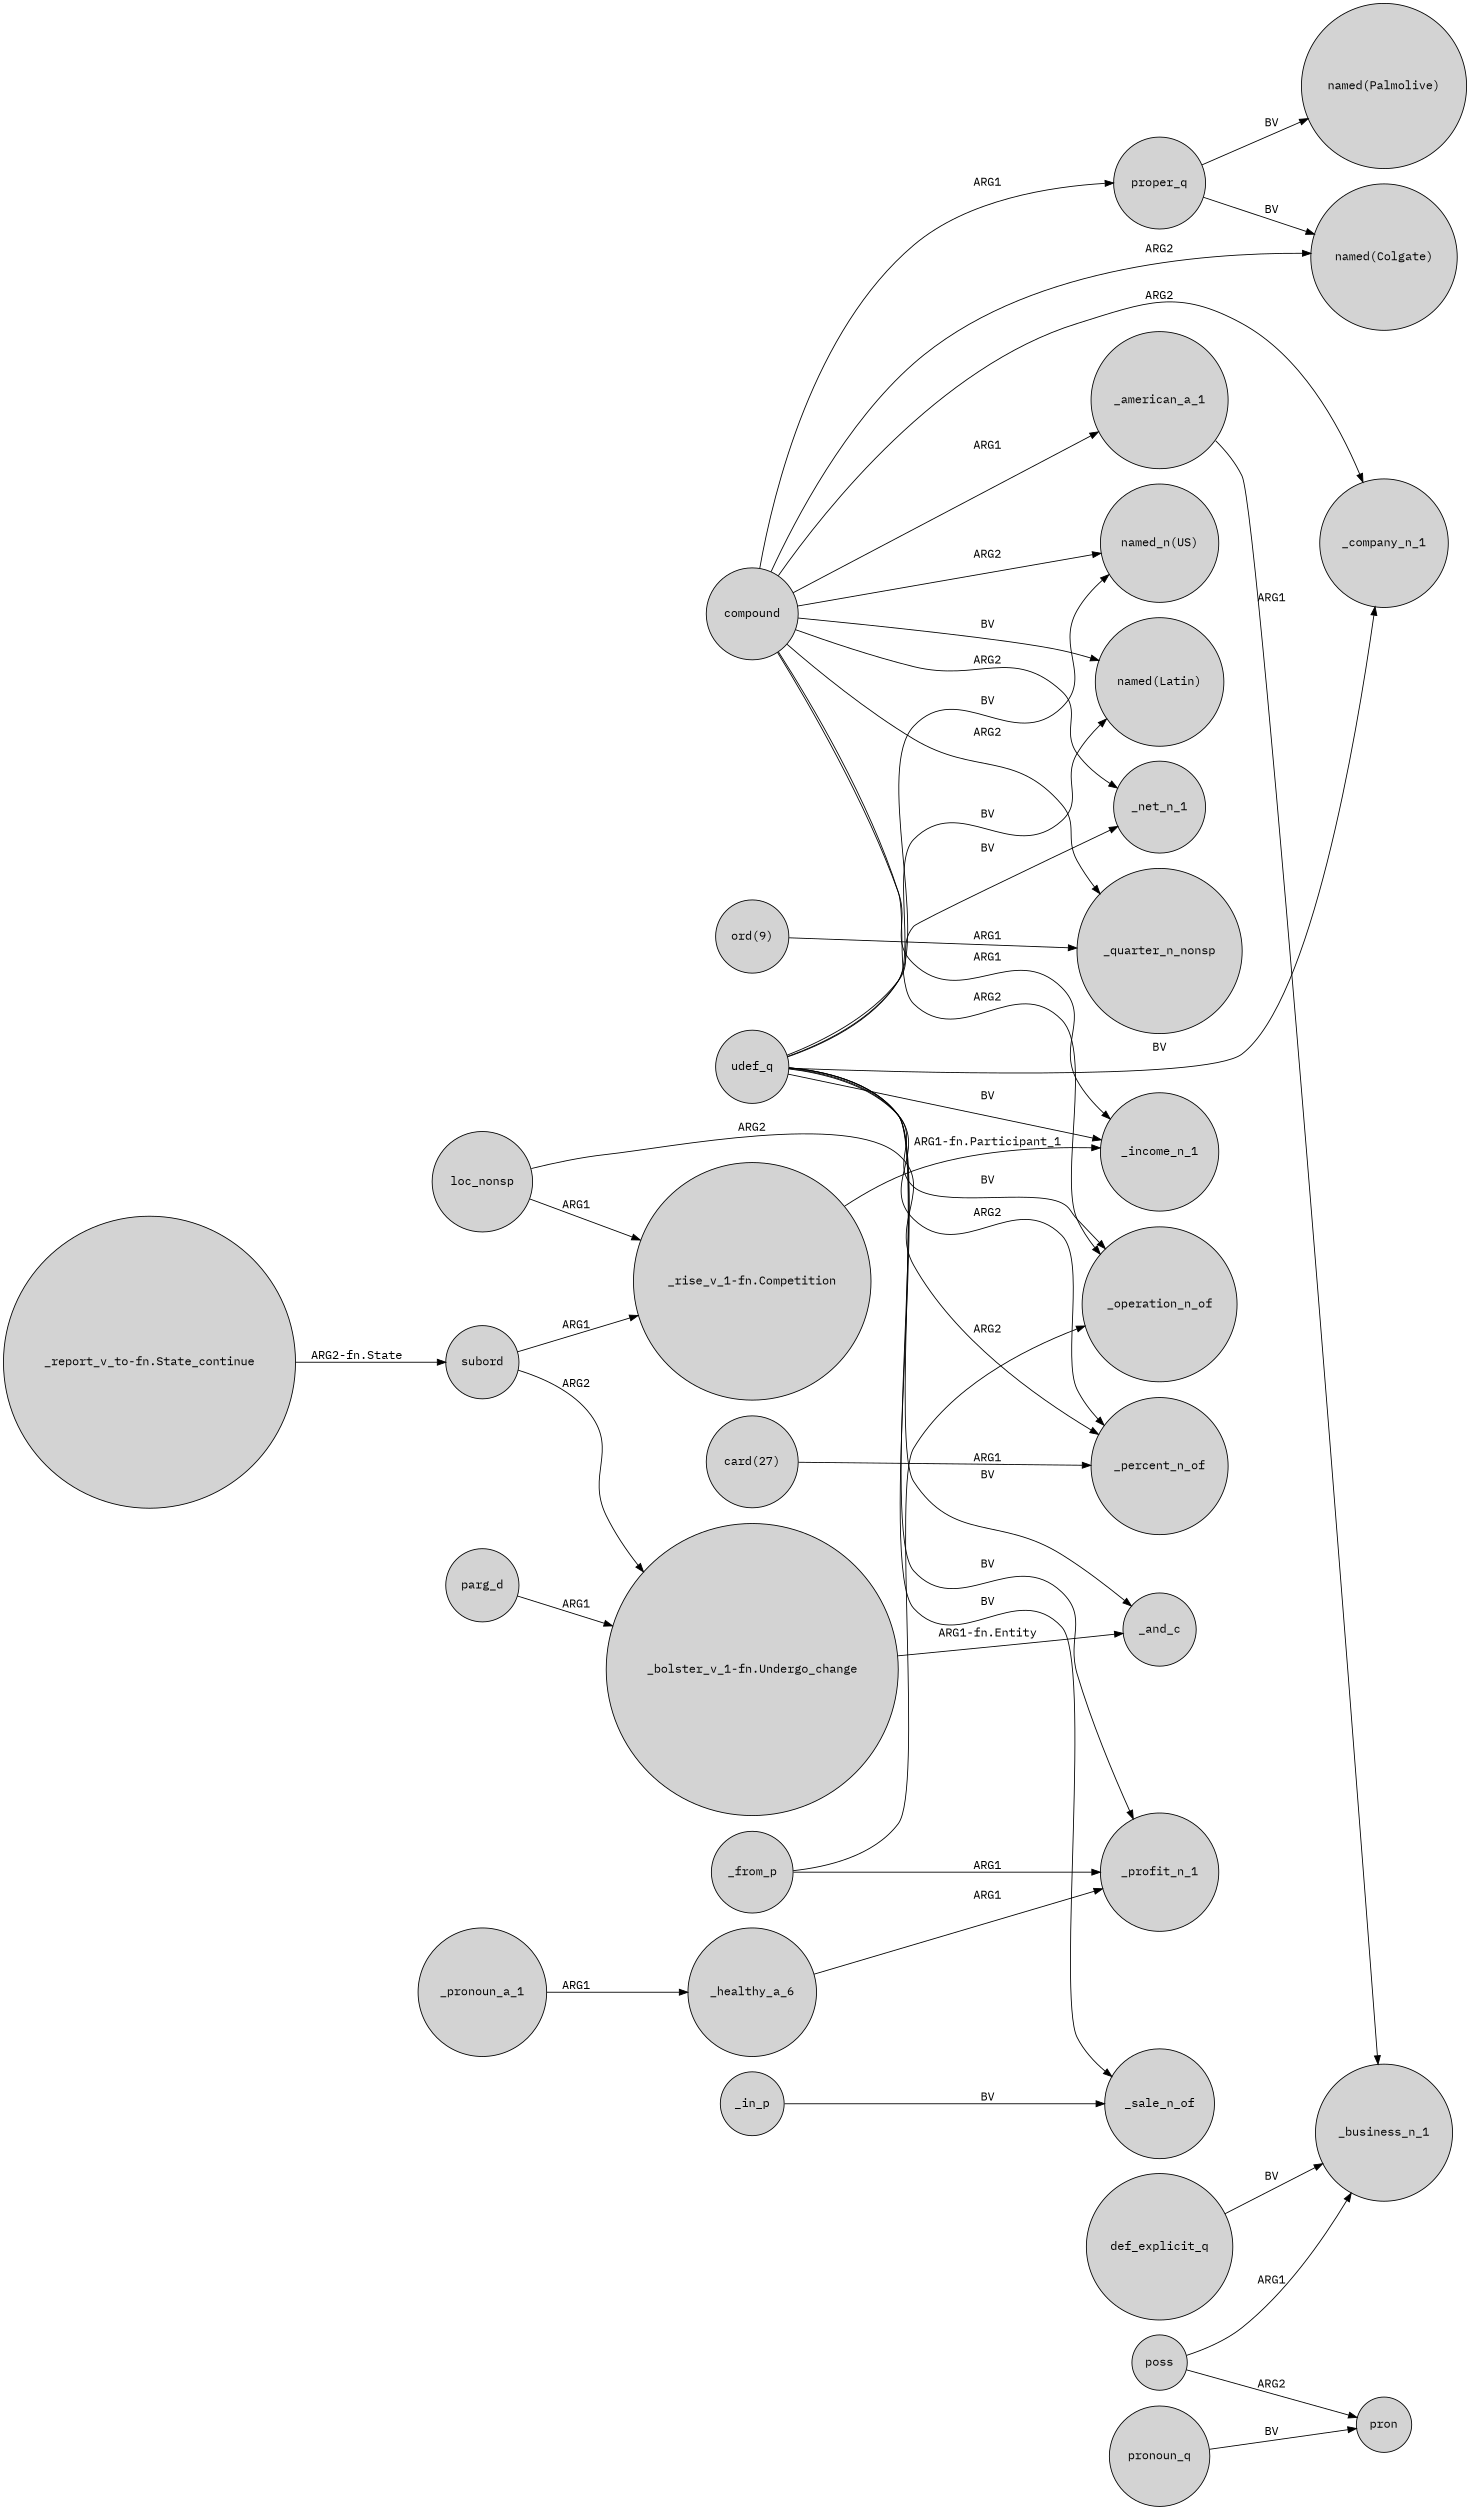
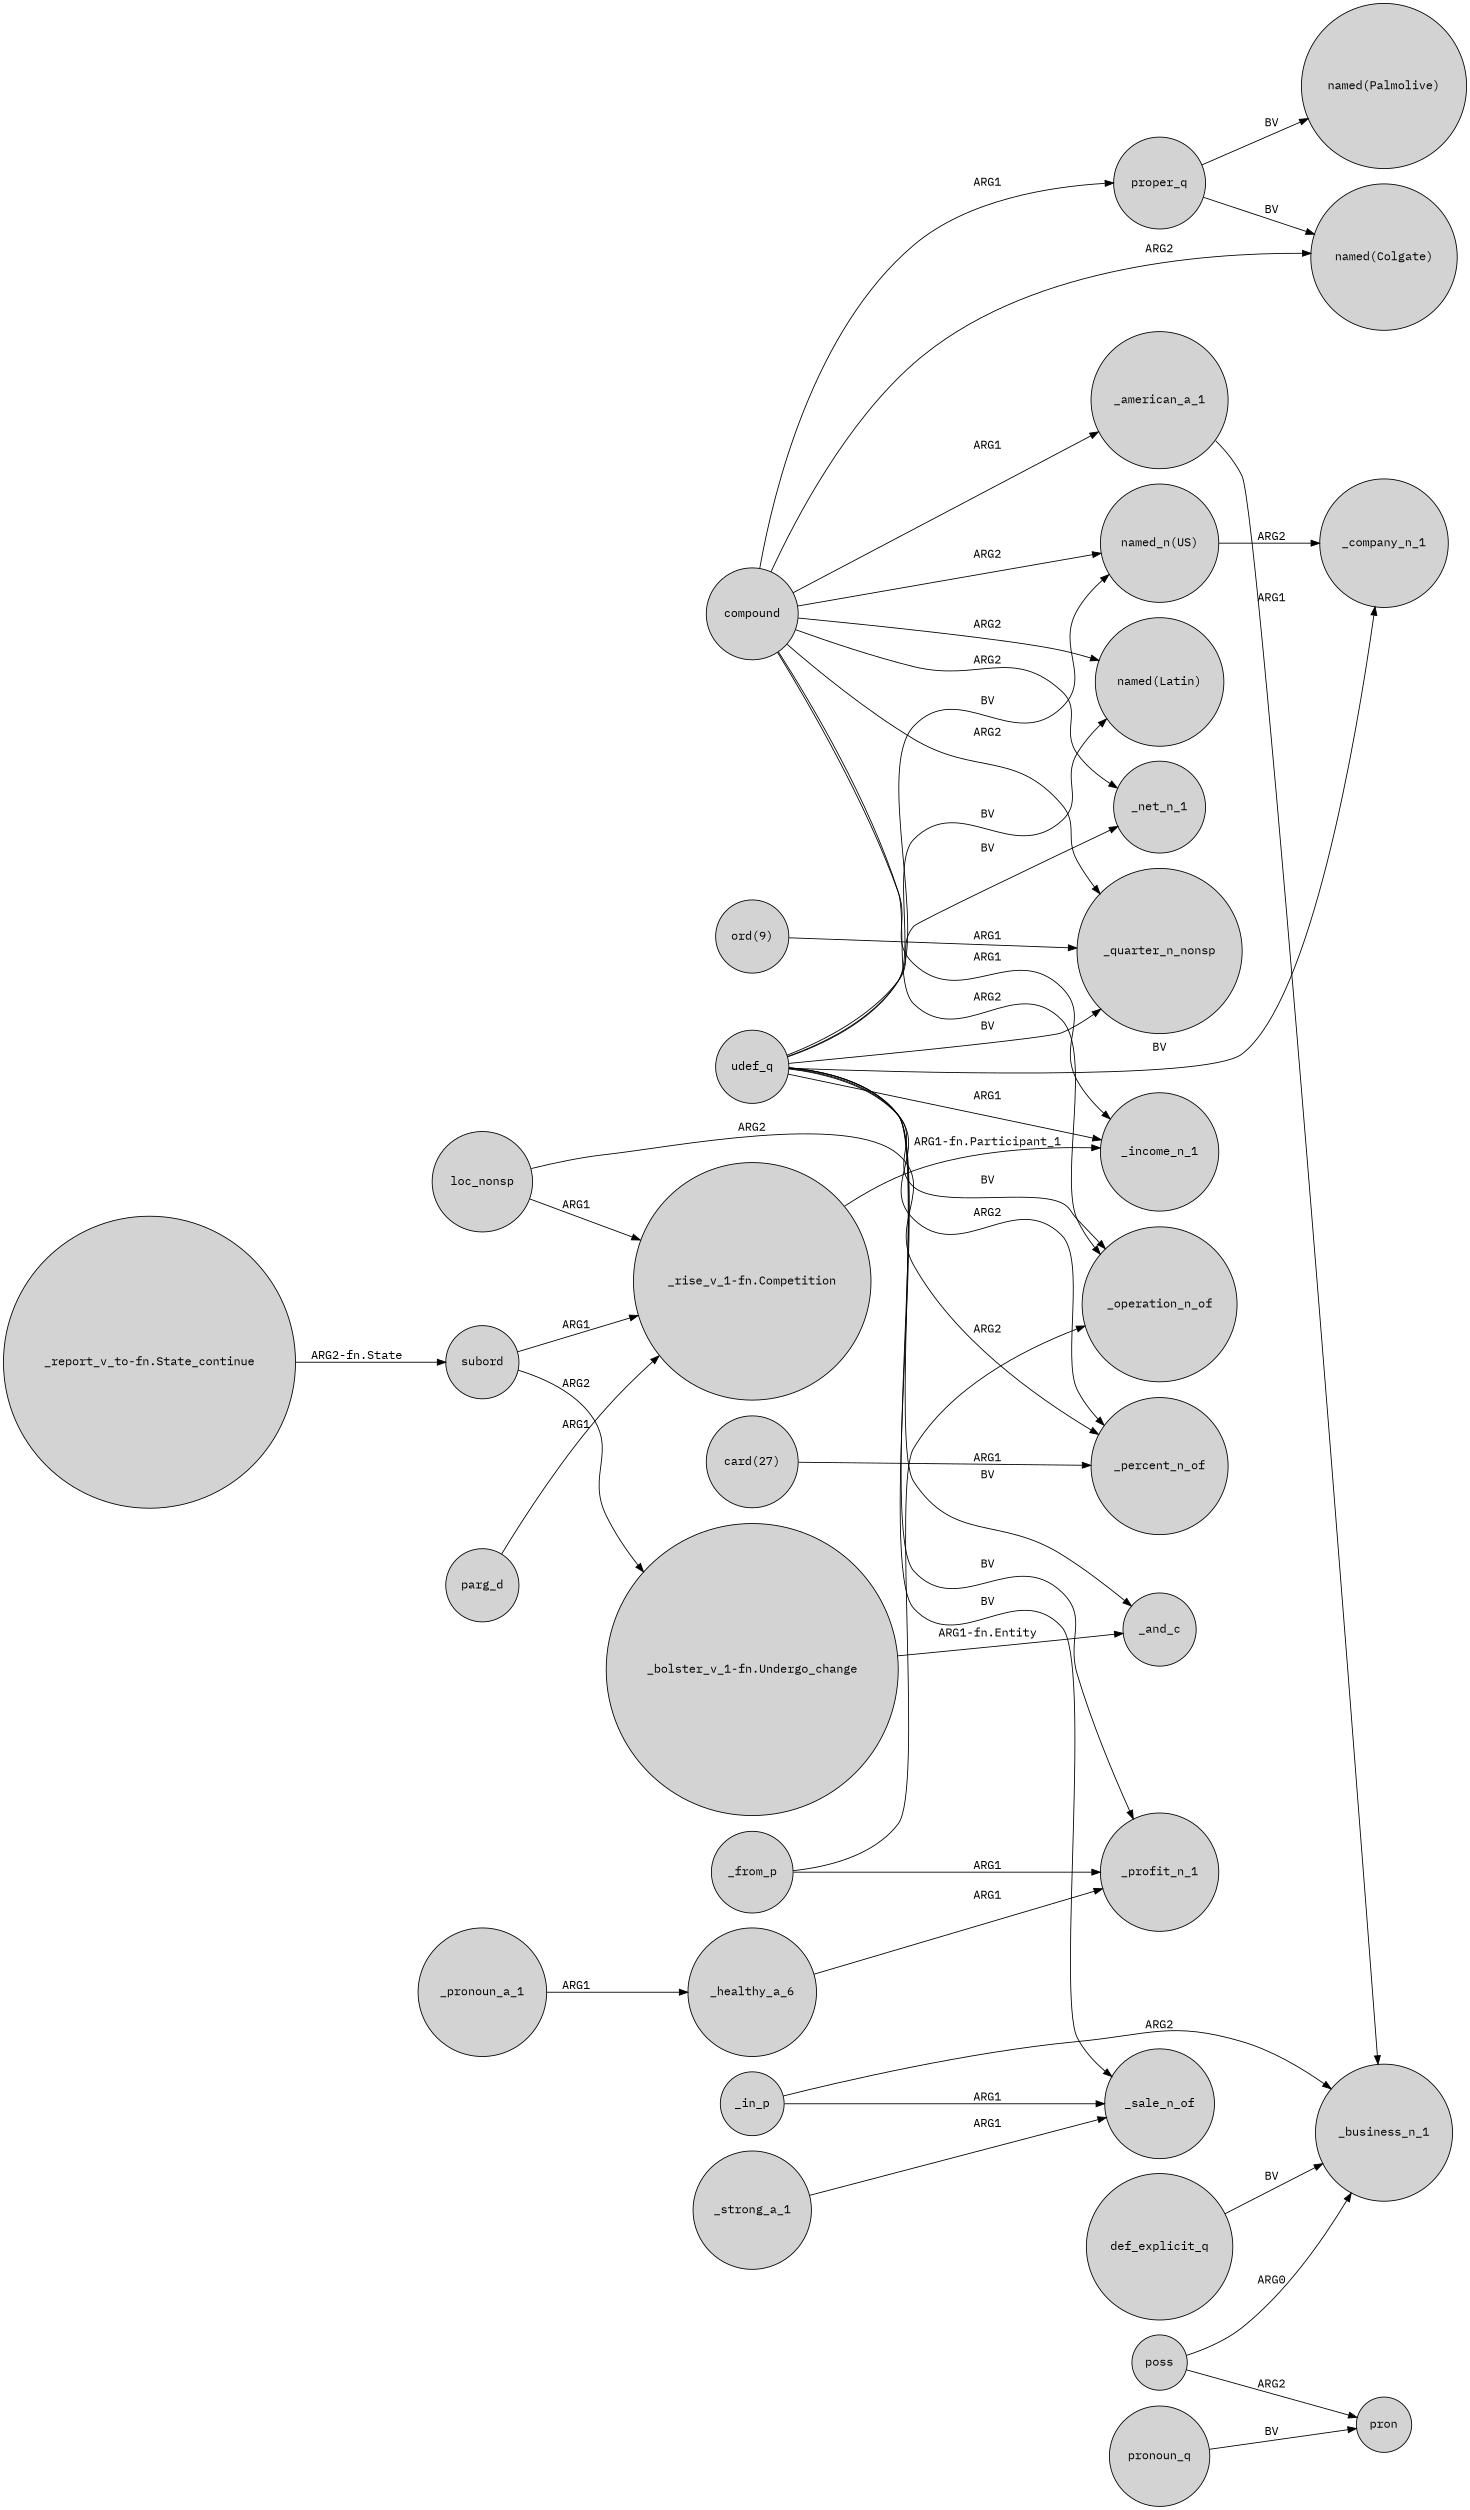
(1063, 329) -> (1265, 543)
(988, 624) -> (988, 624)
none -> (944, 1048)
(988, 1096) -> (988, 1096)
(561, 1610) -> (570, 1452)
none -> (1058, 2044)
(988, 2097) -> (988, 2097)
none -> (752, 2210)
(1272, 2280) -> (1272, 2280)
